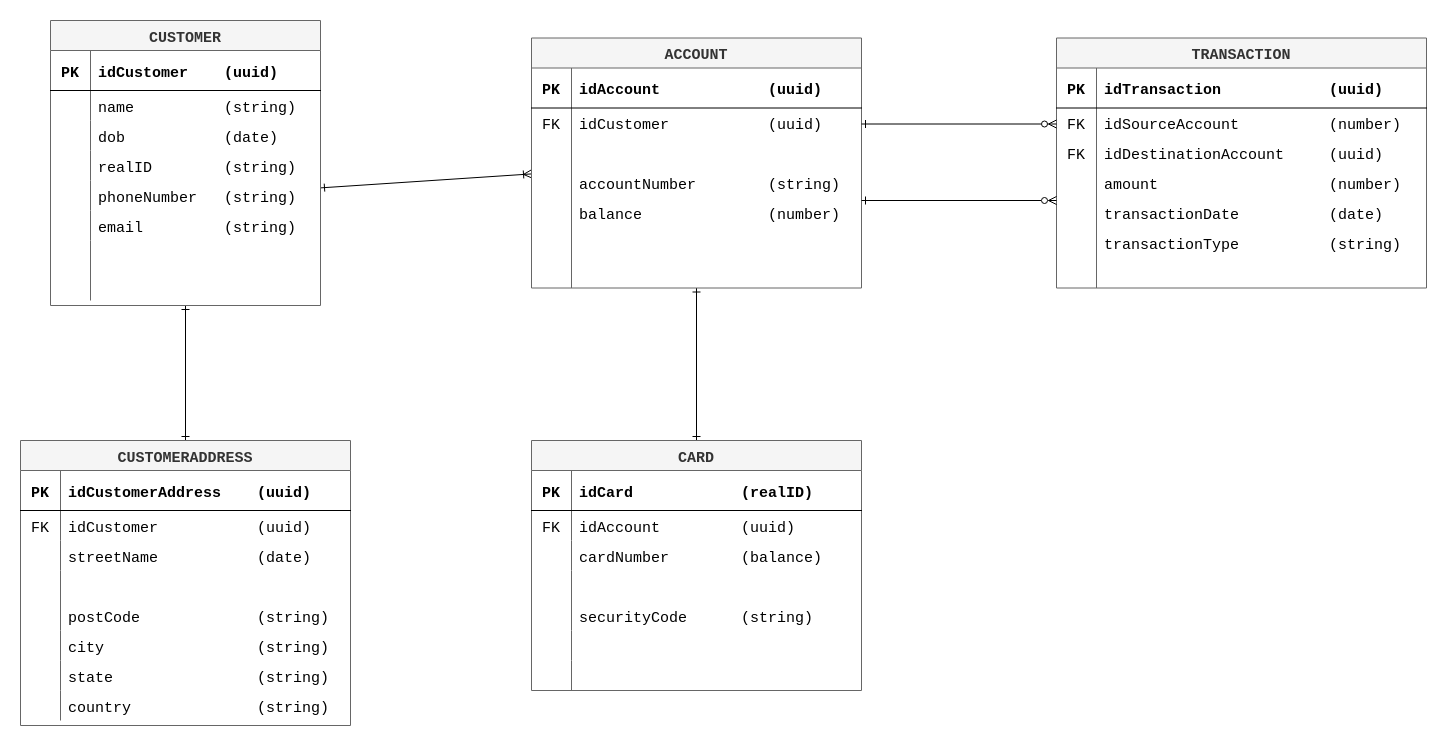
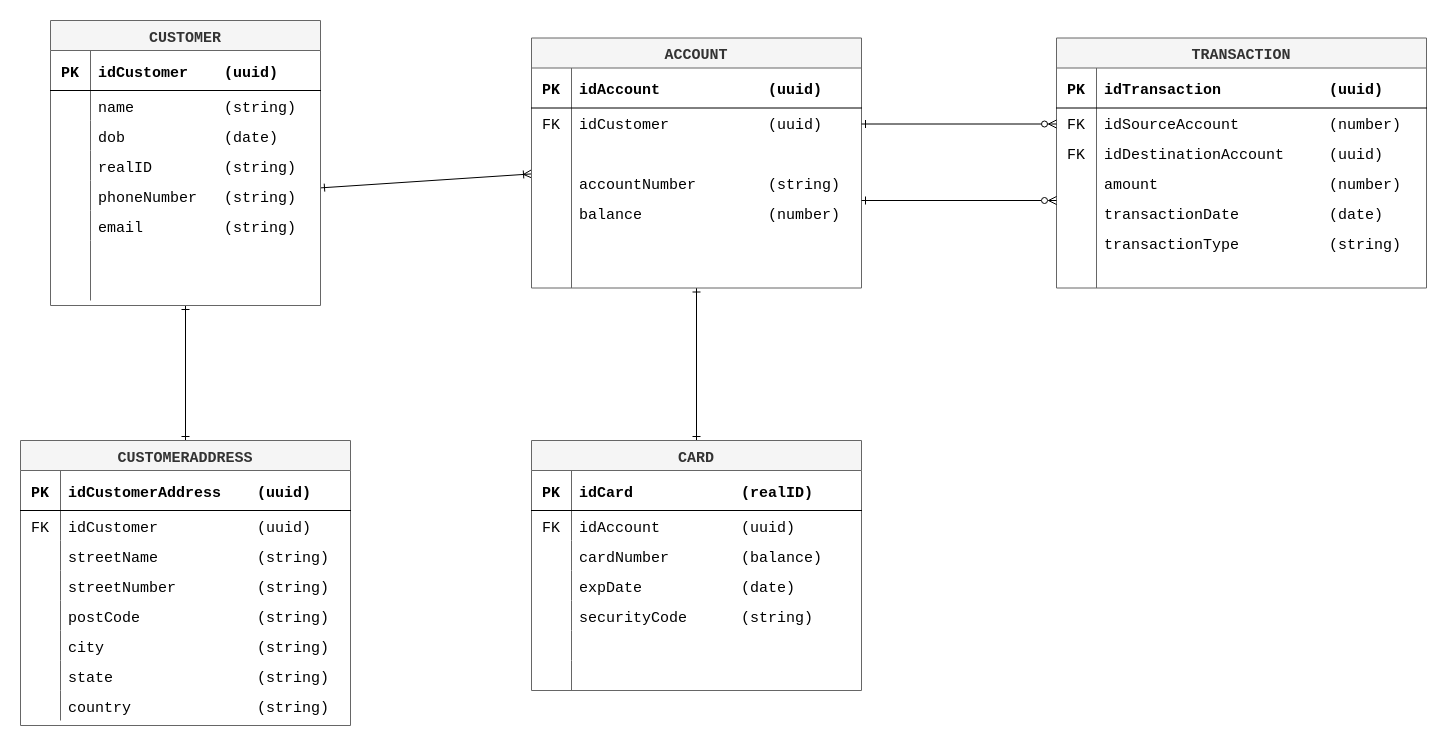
(181, 557) -> (188, 557)
none -> (206, 586)
none -> (717, 586)
